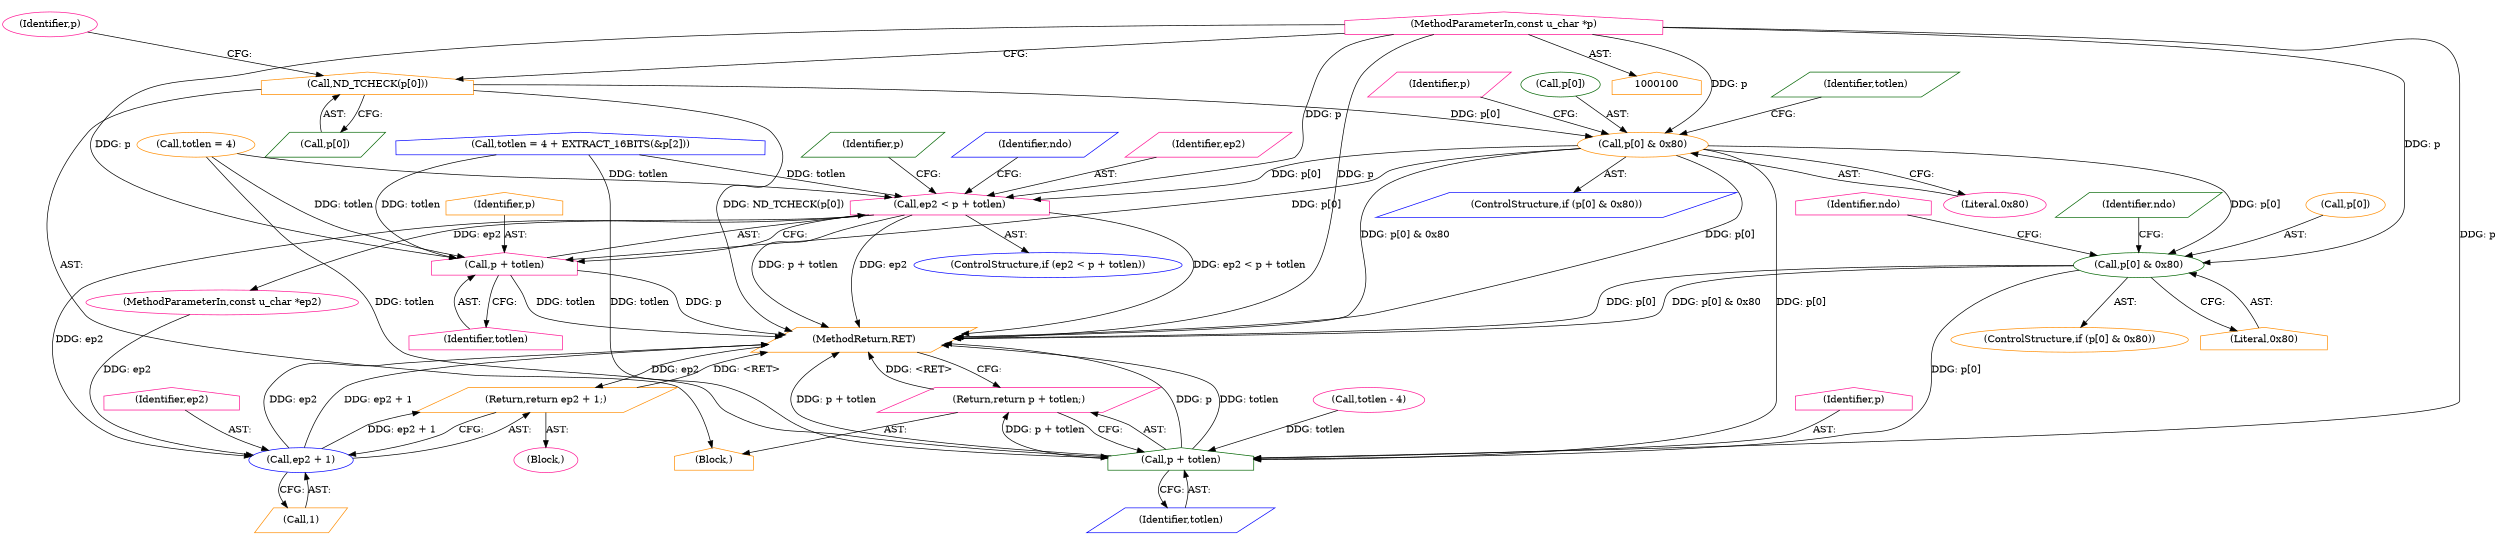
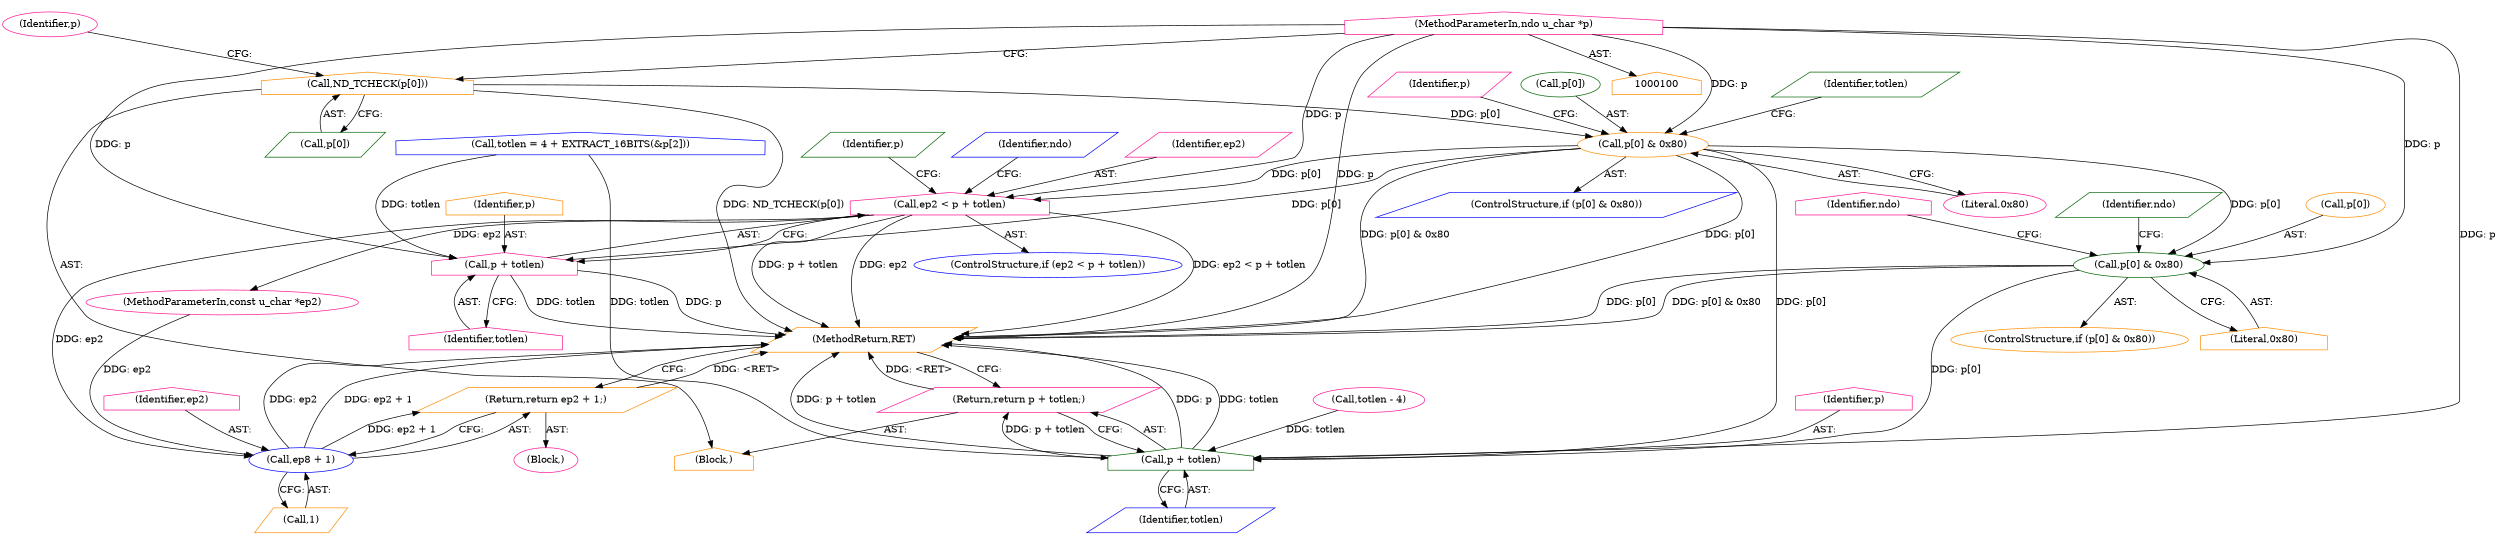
(1504, 24) -> (1504, 24)
(196, 145) -> none
(767, 175) -> none
(676, 370) -> (676, 370)
(301, 460) -> (301, 460)
